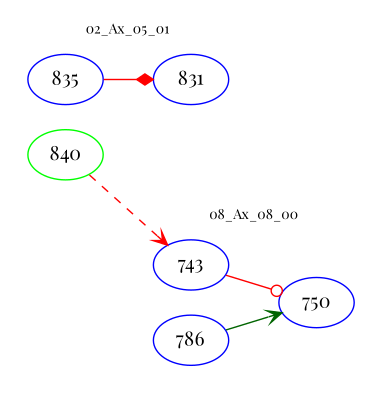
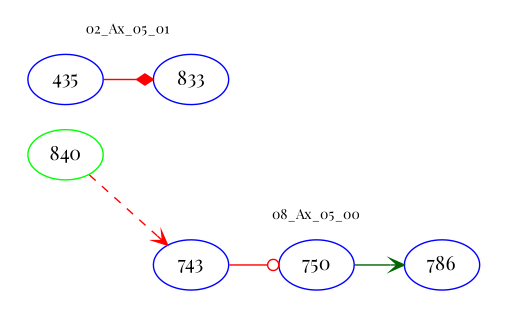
(66, 79) -> (66, 79)
(191, 79) -> (191, 79)
(254, 215) -> (317, 215)
(247, 323) -> (372, 265)
